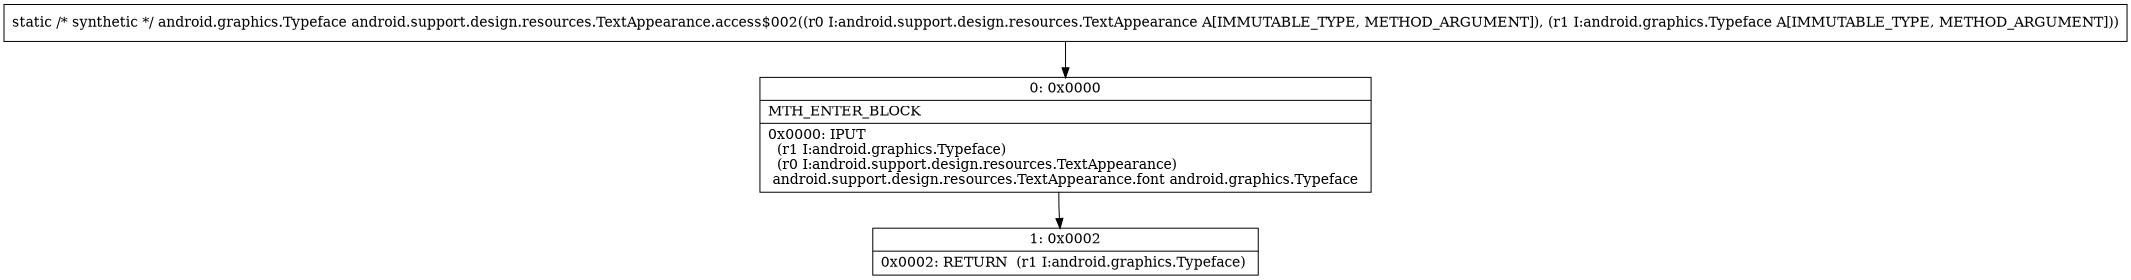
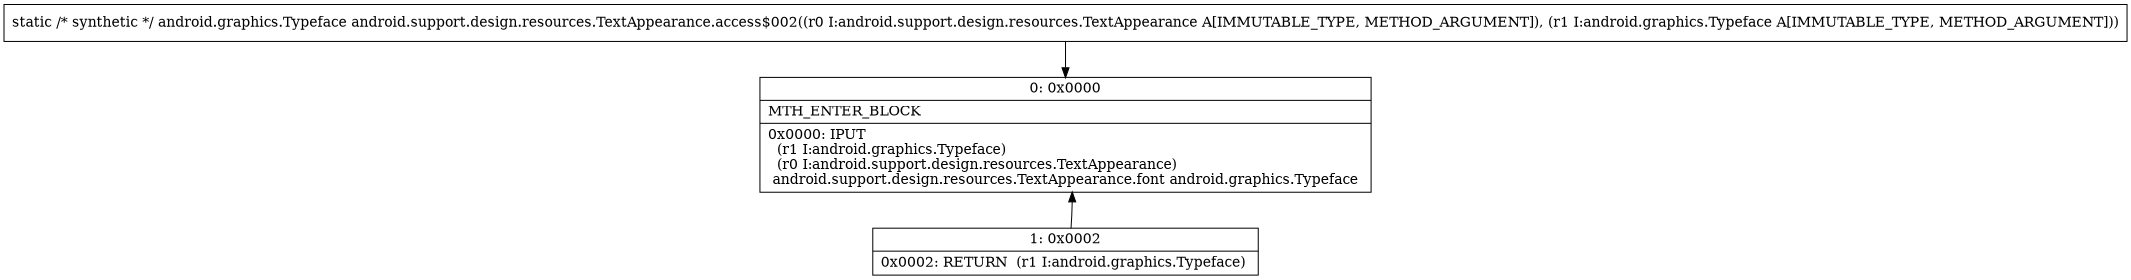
(1059, 205) -> (1072, 215)
